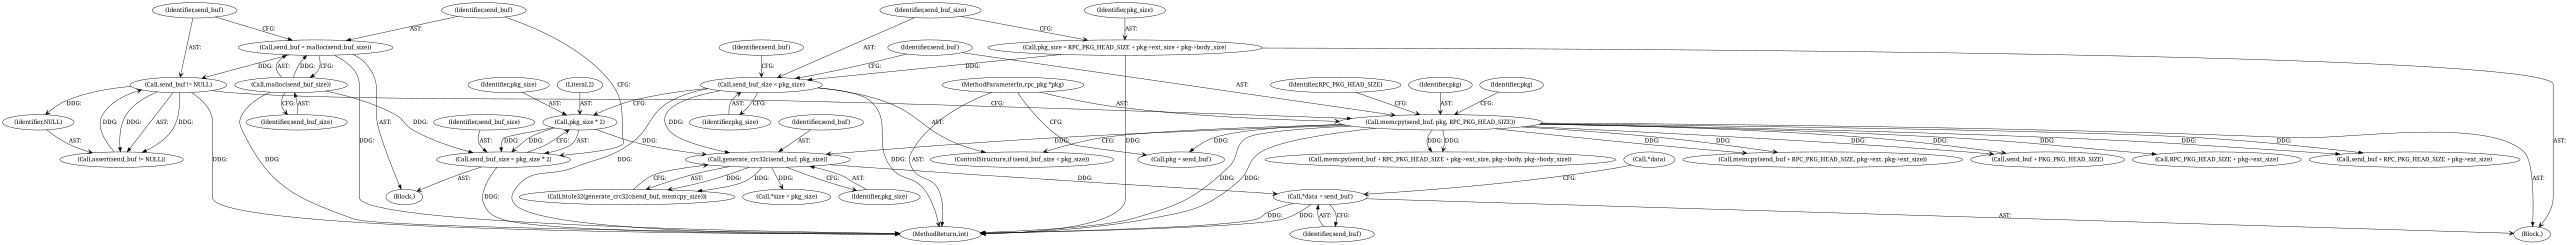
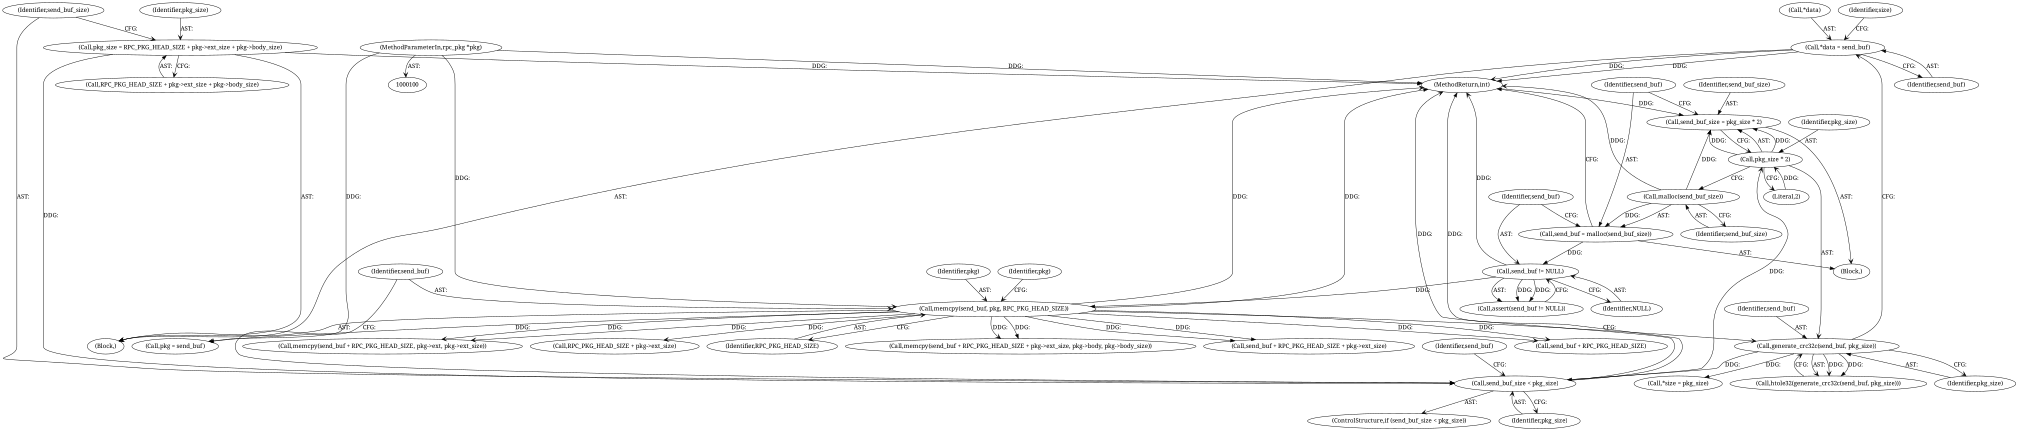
none -> (1870, 10)
(248, 66) -> (1565, 252)
(320, 66) -> (1726, 177)
none -> (172, 85)
none -> (407, 85)
(75, 104) -> (1596, 290)
(587, 104) -> (1792, 178)
(640, 104) -> (1778, 272)
(998, 104) -> (1424, 290)
(1123, 104) -> (463, 178)
(1402, 104) -> (861, 328)
(903, 110) -> (1460, 402)
(111, 122) -> (1563, 290)
(1057, 122) -> (354, 197)
(665, 123) -> (1705, 370)
(1195, 130) -> (883, 328)
(1892, 135) -> (796, 326)
(368, 141) -> (1593, 160)
(650, 141) -> (1828, 253)
(1063, 141) -> (1610, 328)
(66, 143) -> (1600, 285)
(919, 160) -> (1017, 66)
(2048, 160) -> (1591, 346)
(776, 176) -> (1752, 366)
(1086, 178) -> (1889, 197)
(1570, 178) -> (1831, 29)
none -> (1765, 178)
(627, 197) -> (1828, 384)
(666, 231) -> (1594, 99)
